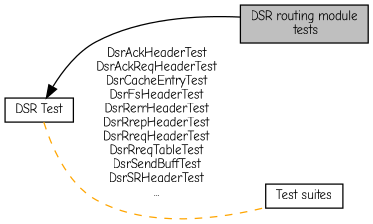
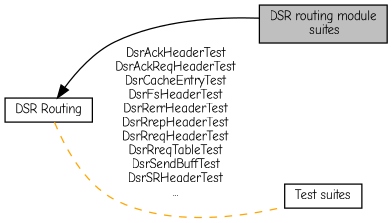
(304, 24) -> (323, 24)
(39, 110) -> (49, 110)
